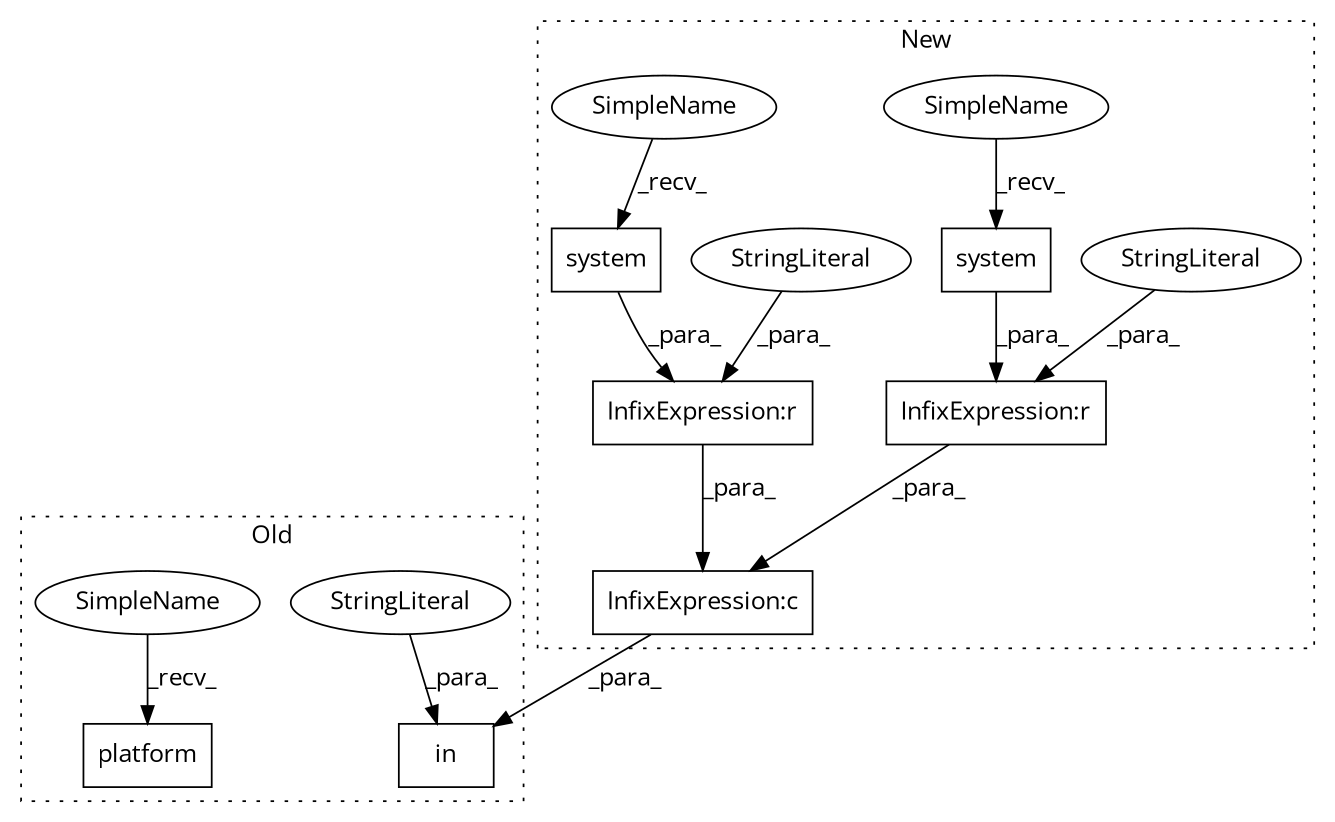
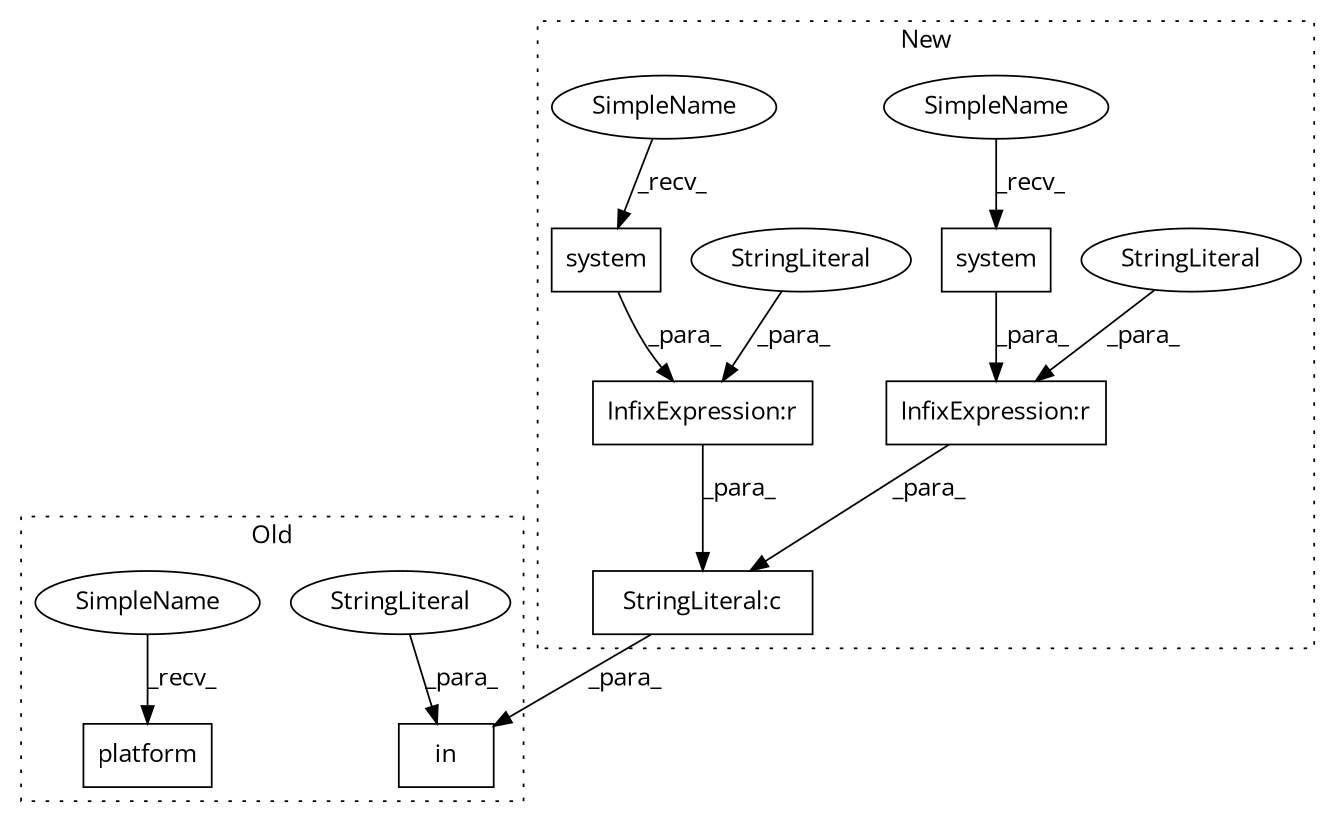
(703, 603) -> (703, 603)
